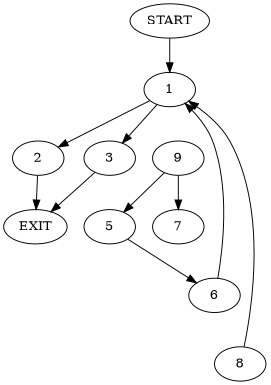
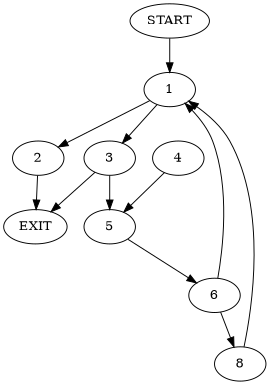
(178, 158) -> (178, 158)
none -> (110, 188)
(178, 227) -> none
none -> (226, 325)
